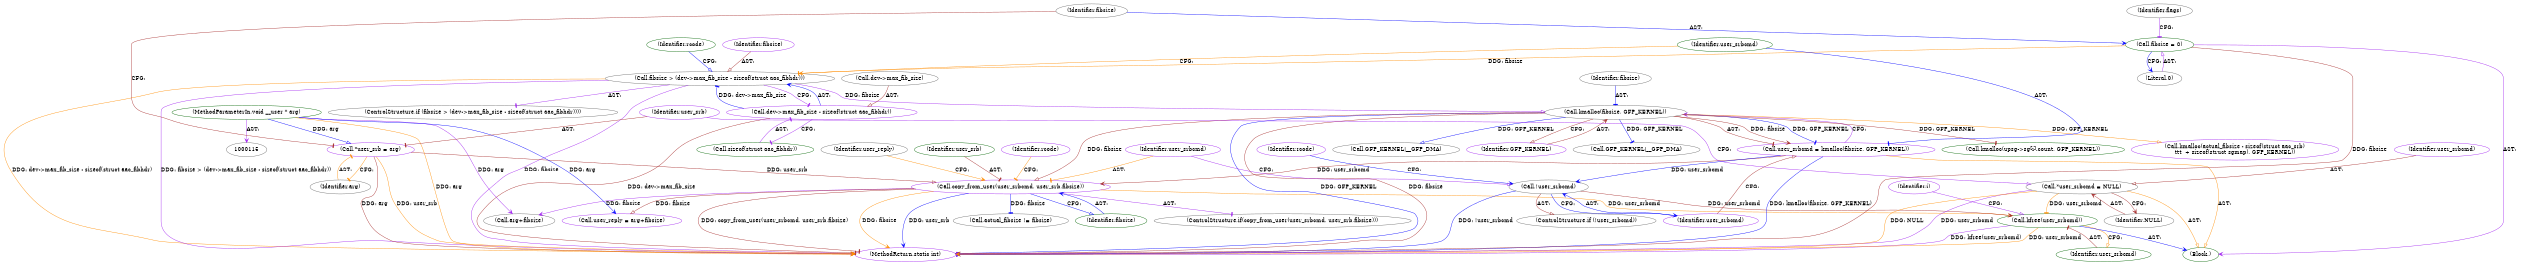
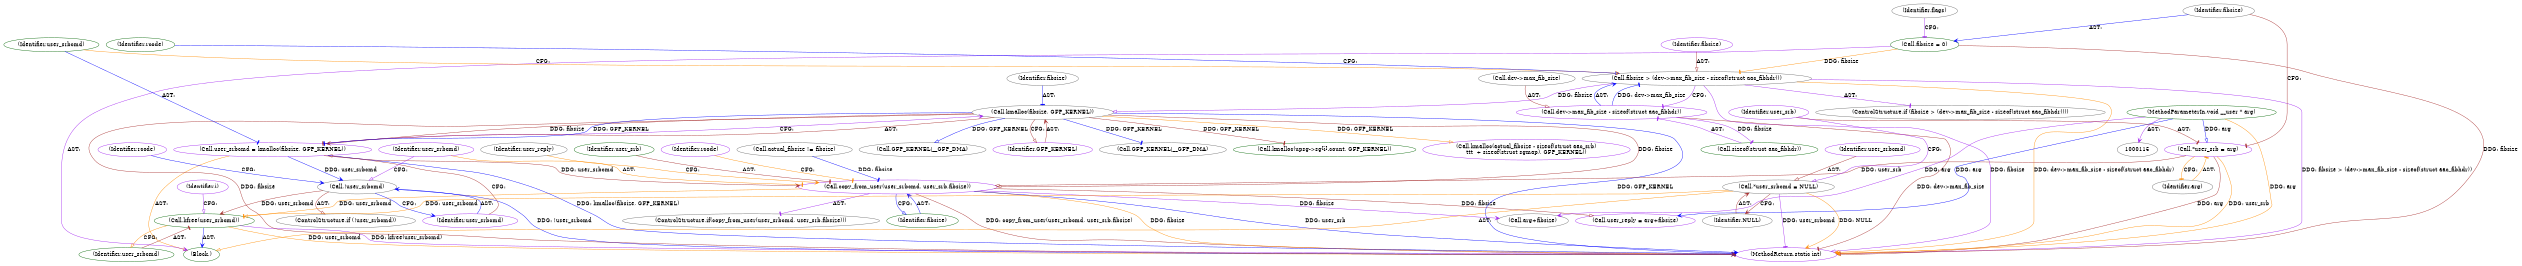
(2160, 79) -> none
(809, 129) -> (1755, 129)
(1011, 203) -> (845, 168)
